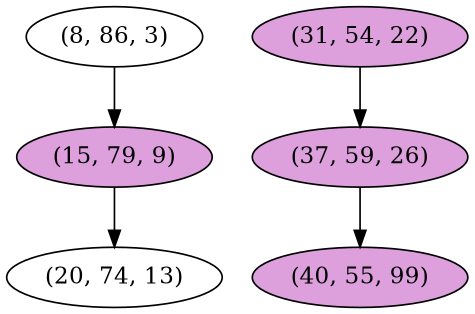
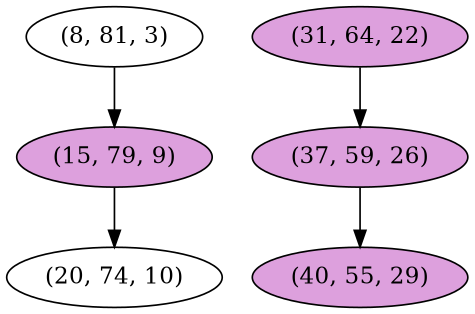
(114, 37) -> (114, 37)
(360, 37) -> (360, 37)
(114, 277) -> (114, 277)
(360, 277) -> (360, 277)
